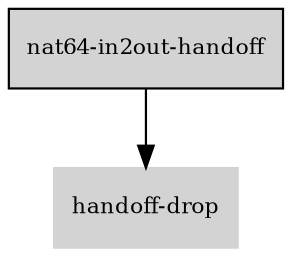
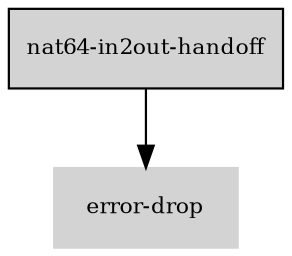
(146, 208) -> (146, 208)
